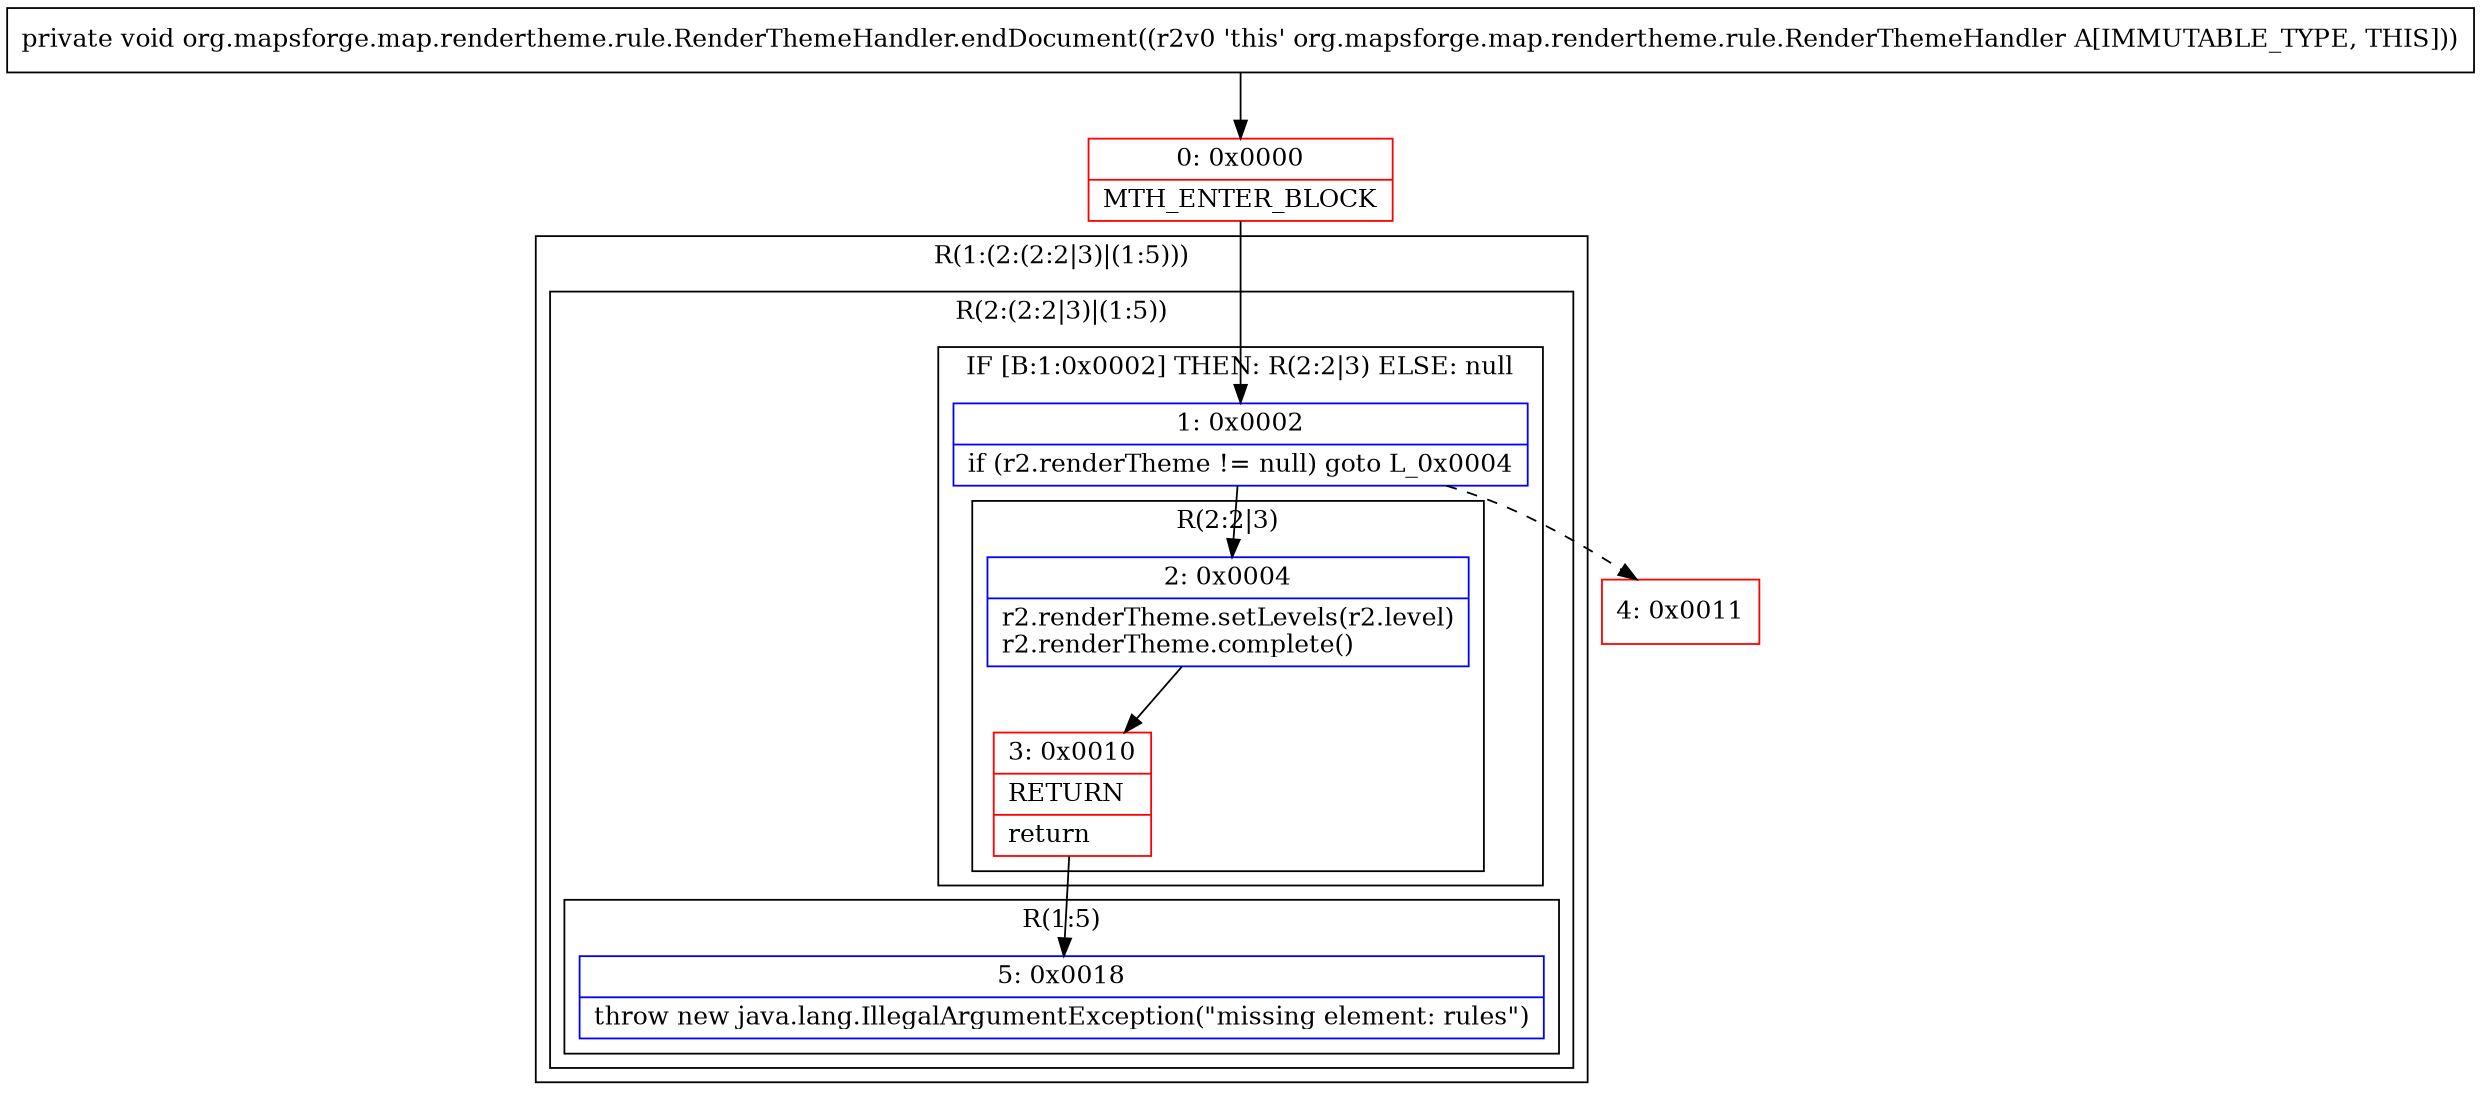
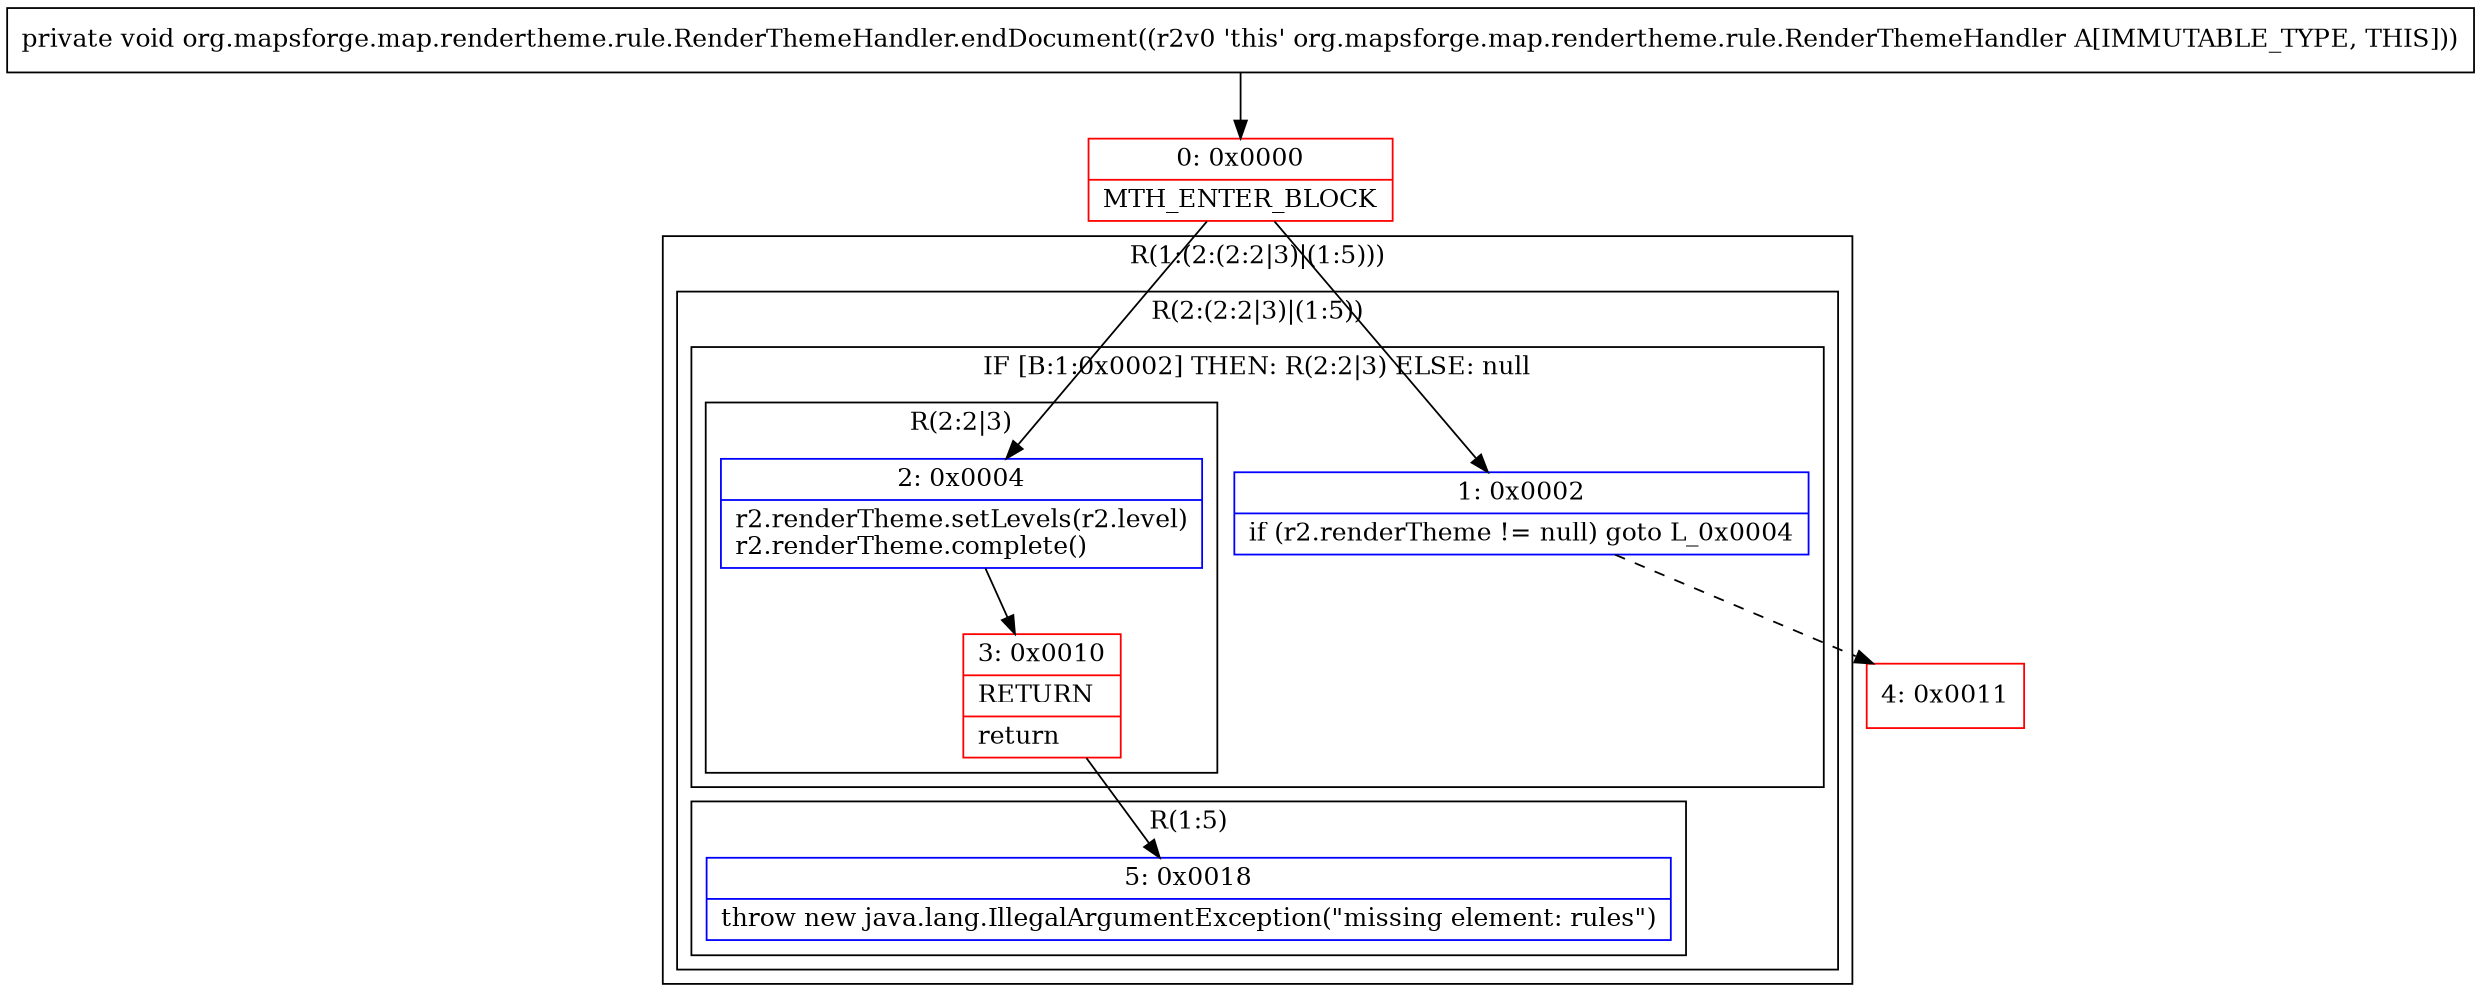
(1236, 513) -> (1112, 333)
